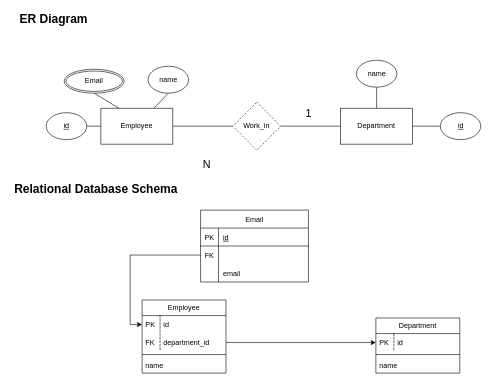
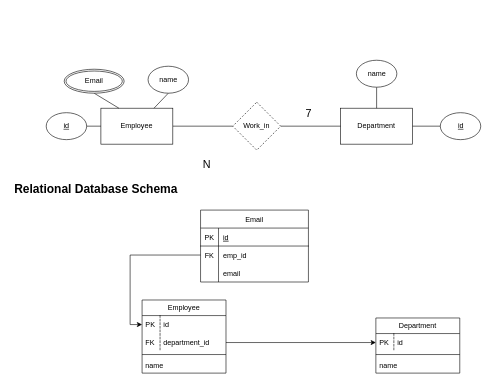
(66, 18) -> none
(309, 114) -> (309, 114)
none -> (263, 255)
